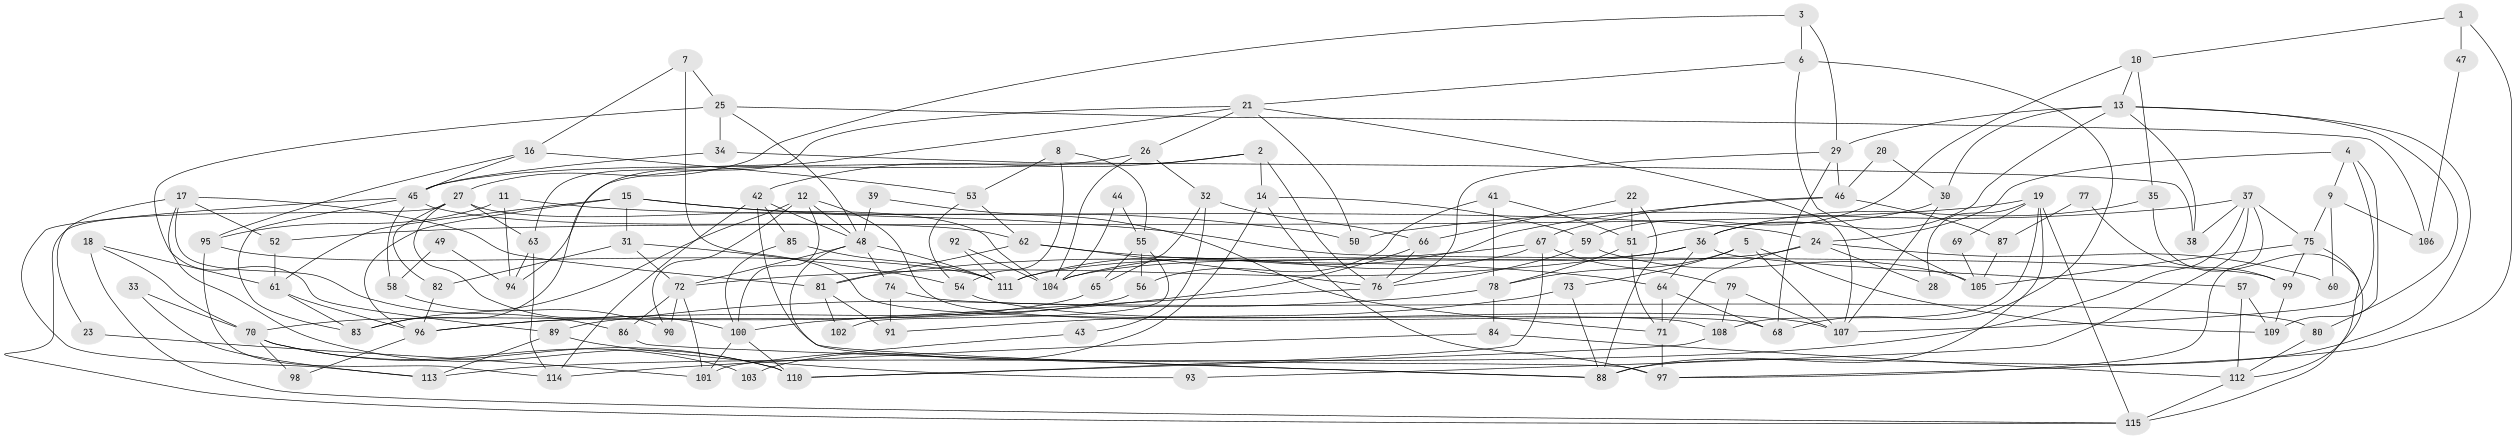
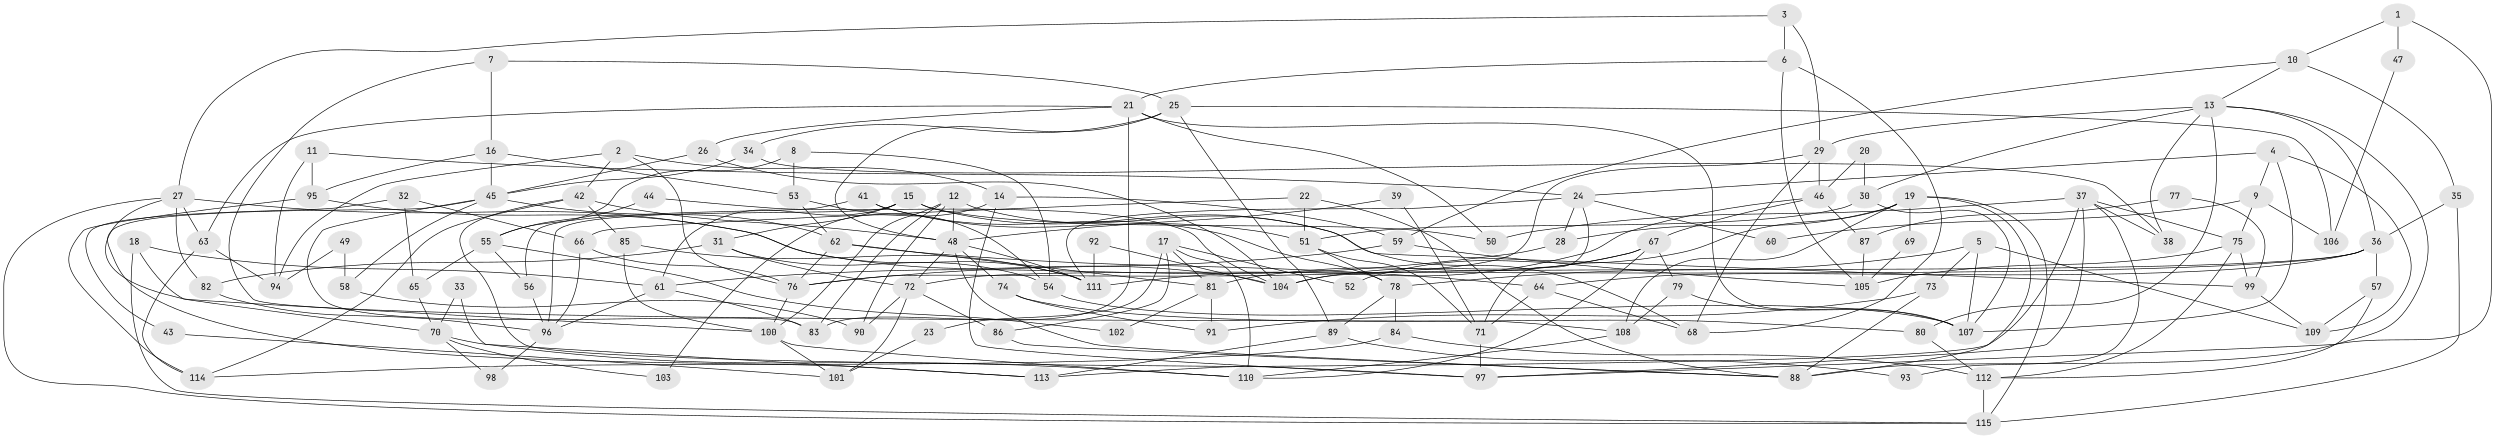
(1176, 174) -> none
(275, 264) -> (1111, 272)
